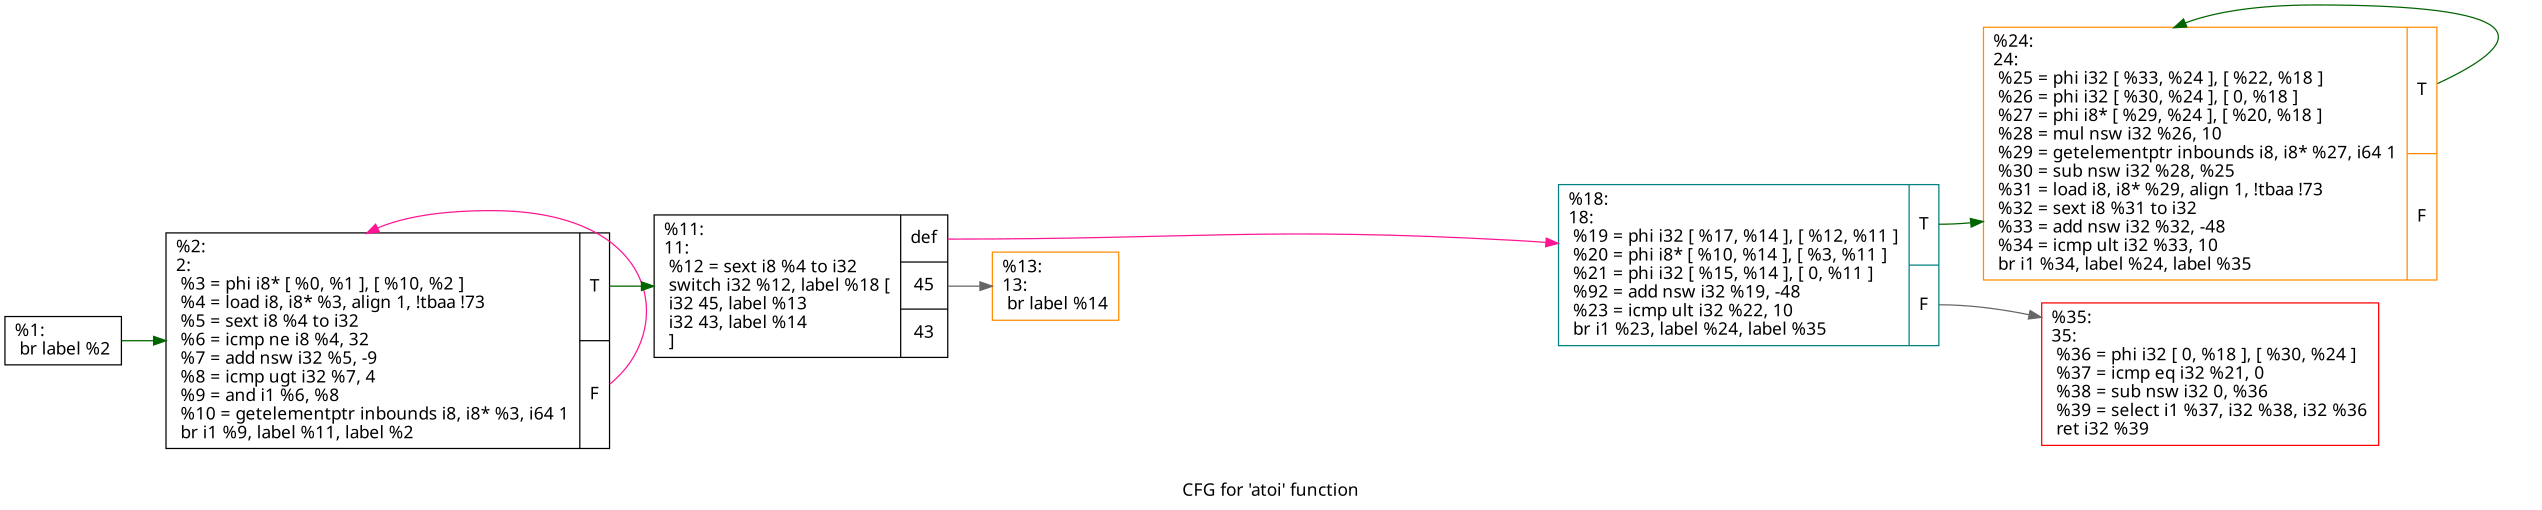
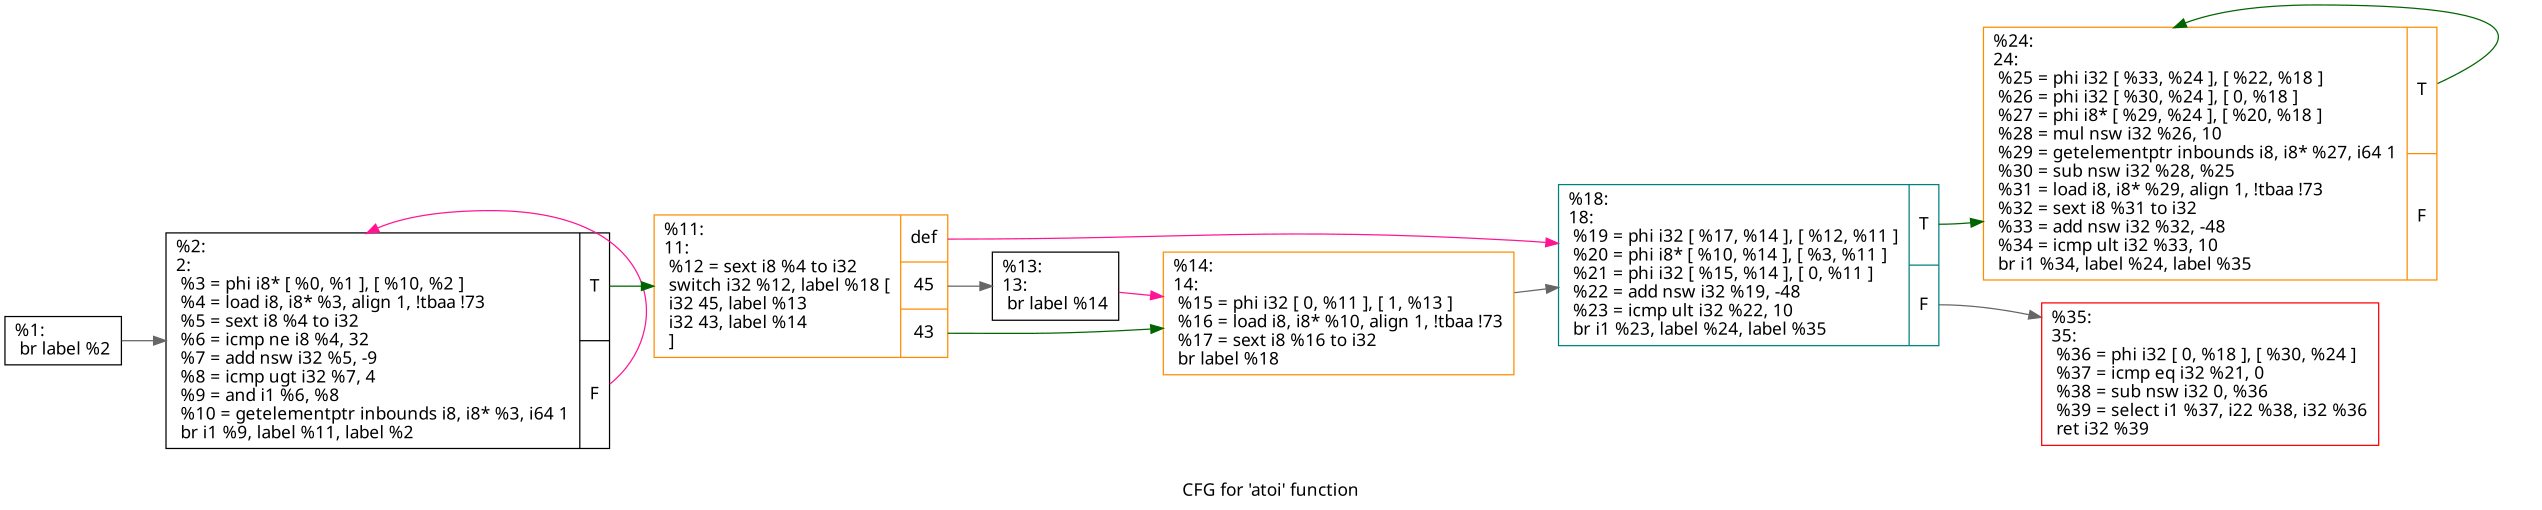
(801, 286) -> (801, 286)
(1056, 286) -> (1056, 286)
(1685, 292) -> (1685, 292)
none -> (1339, 313)
(138, 341) -> (138, 341)
(2210, 411) -> (2210, 411)
